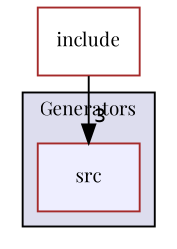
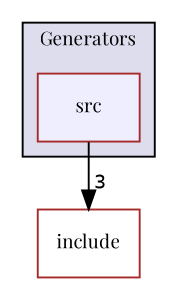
(89, 104) -> (89, 169)
